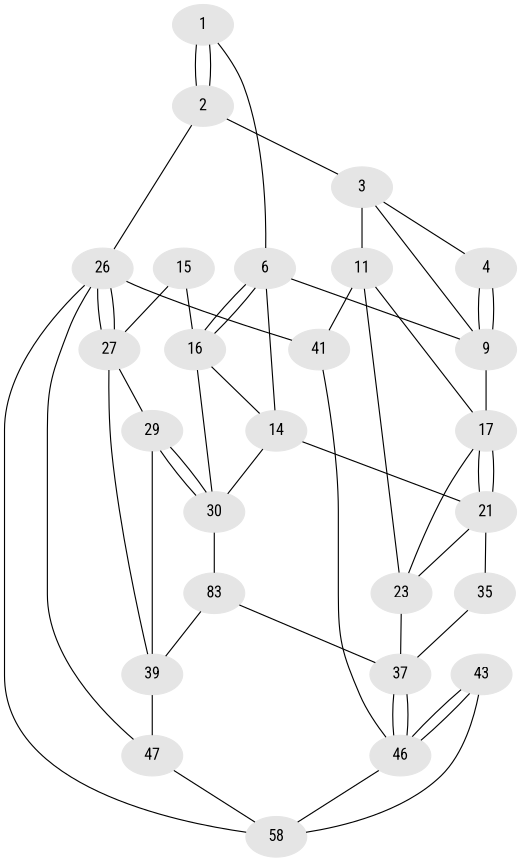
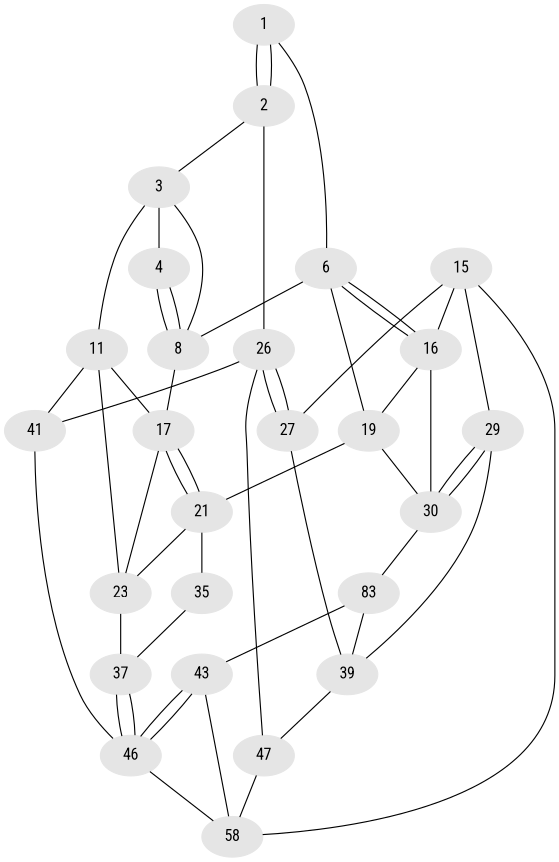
(486, 350) -> (178, 350)
(131, 390) -> (477, 350)
(276, 431) -> (369, 431)
(5, 624) -> (555, 650)
(307, 634) -> (285, 634)
